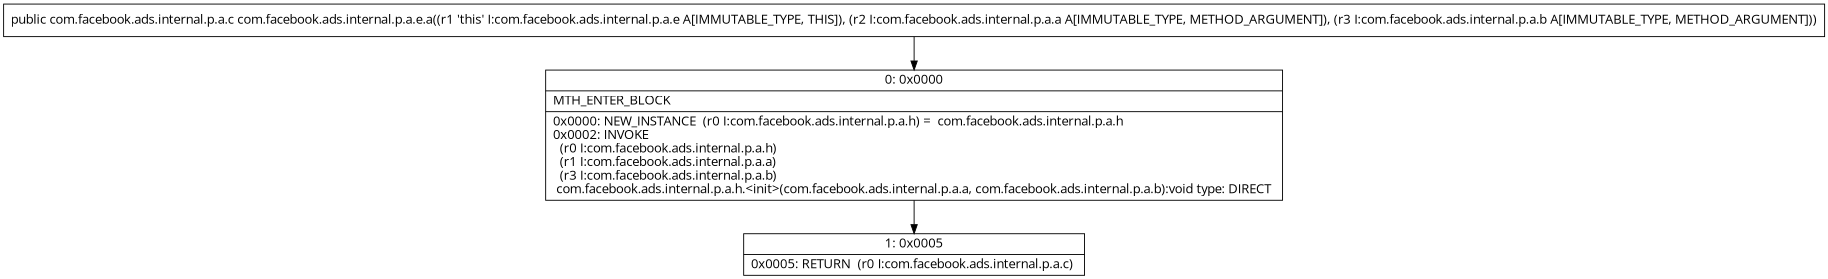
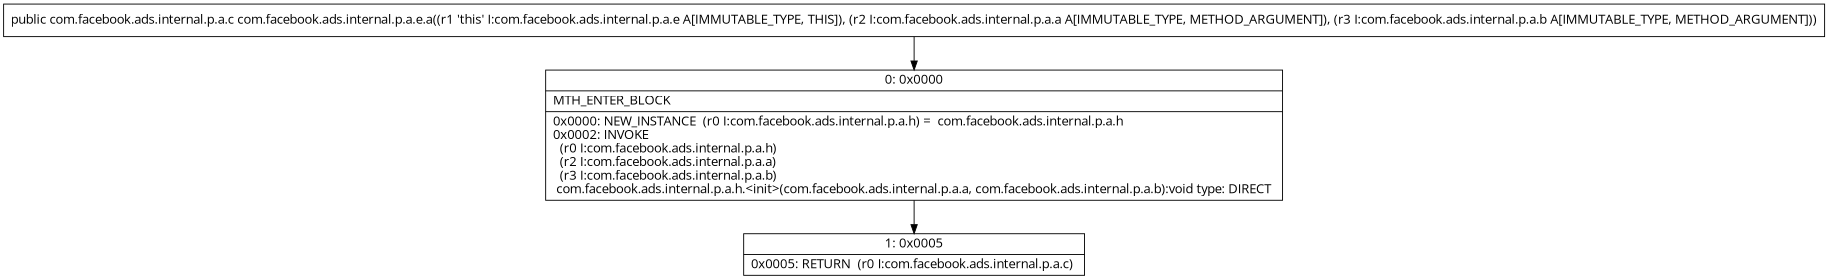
(665, 162) -> (665, 162)
